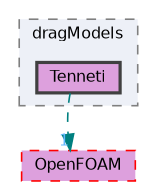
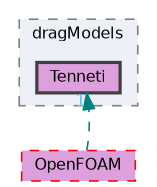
(68, 116) -> (89, 130)
